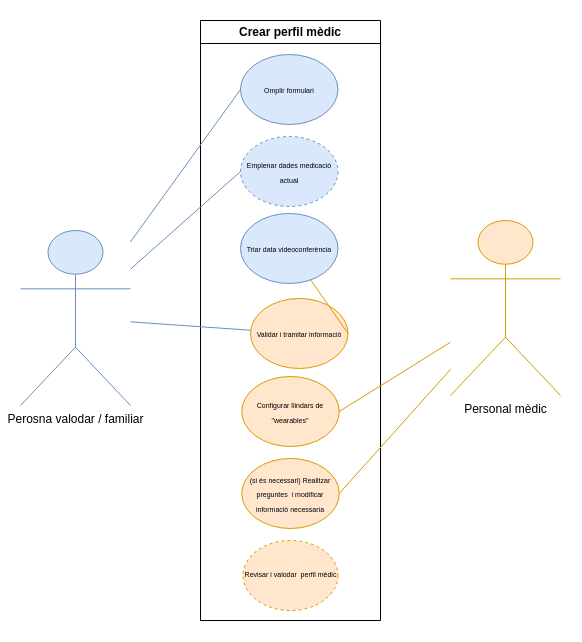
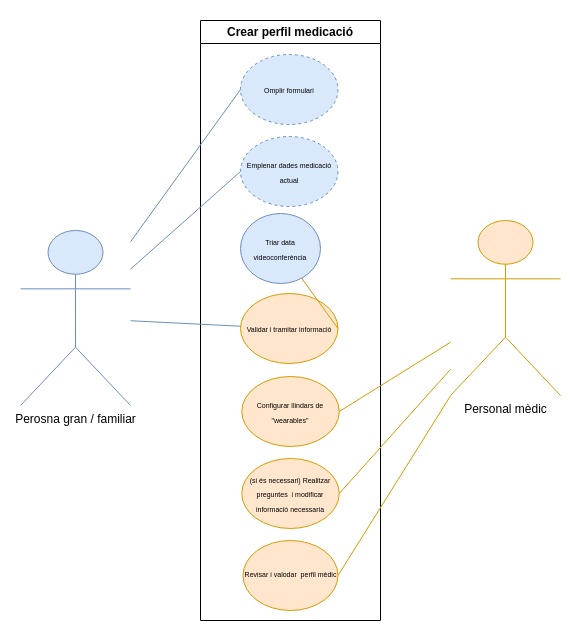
(291, 33) -> (291, 33)
(289, 90) -> (289, 90)
(289, 249) -> (281, 249)
(299, 334) -> (289, 329)
(76, 420) -> (76, 420)
none -> (394, 486)
(291, 576) -> (291, 576)
